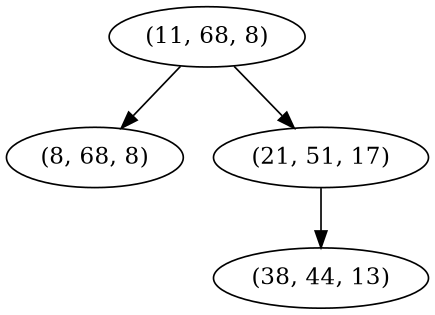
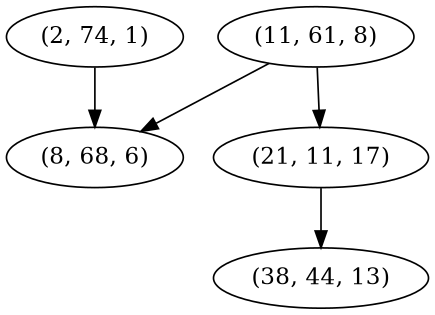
none -> (95, 37)
(207, 37) -> (316, 37)
(95, 157) -> (95, 157)
(321, 157) -> (321, 157)
